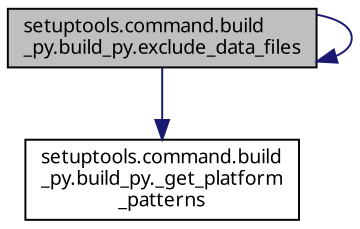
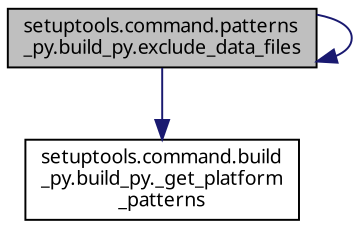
(162, 38) -> (162, 38)
